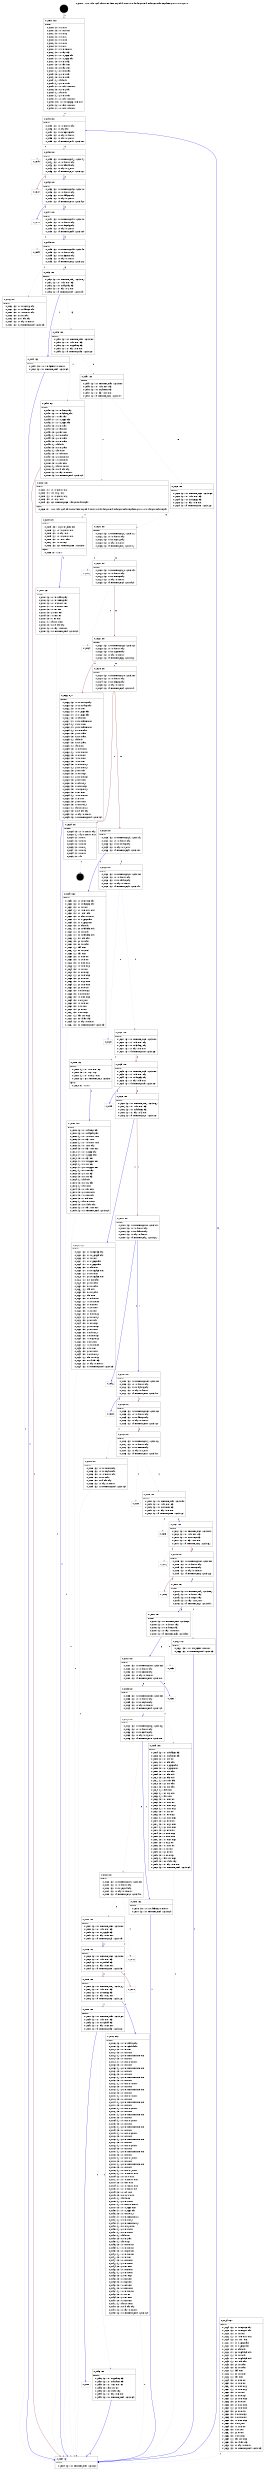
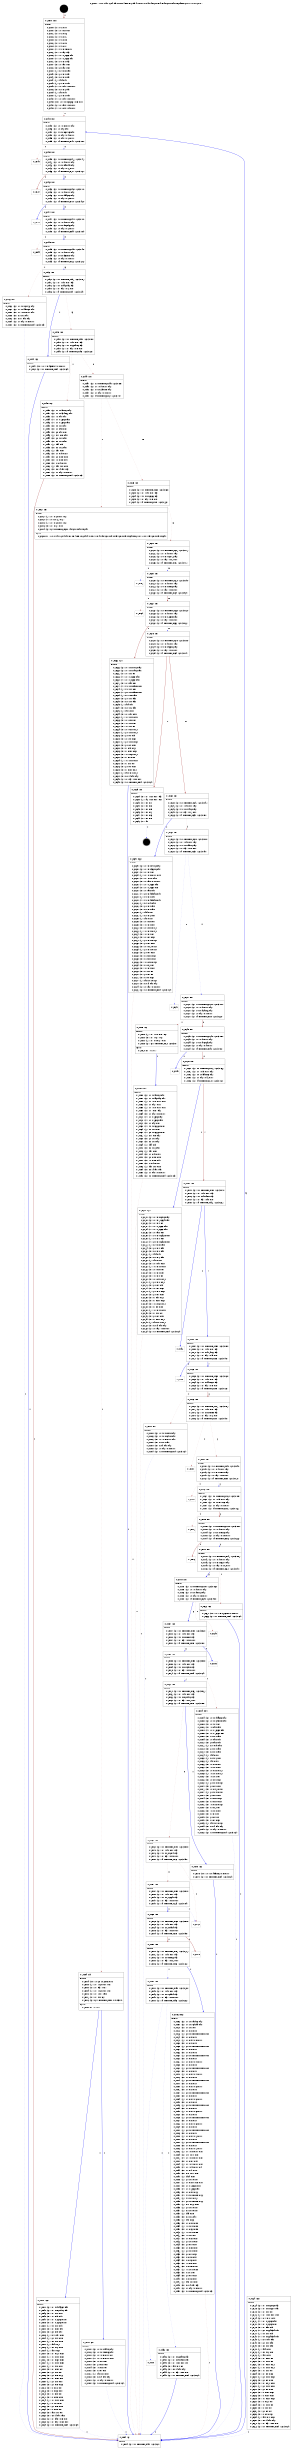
(138, 1399) -> (208, 1364)
(85, 2206) -> (146, 2181)
none -> (58, 2363)
